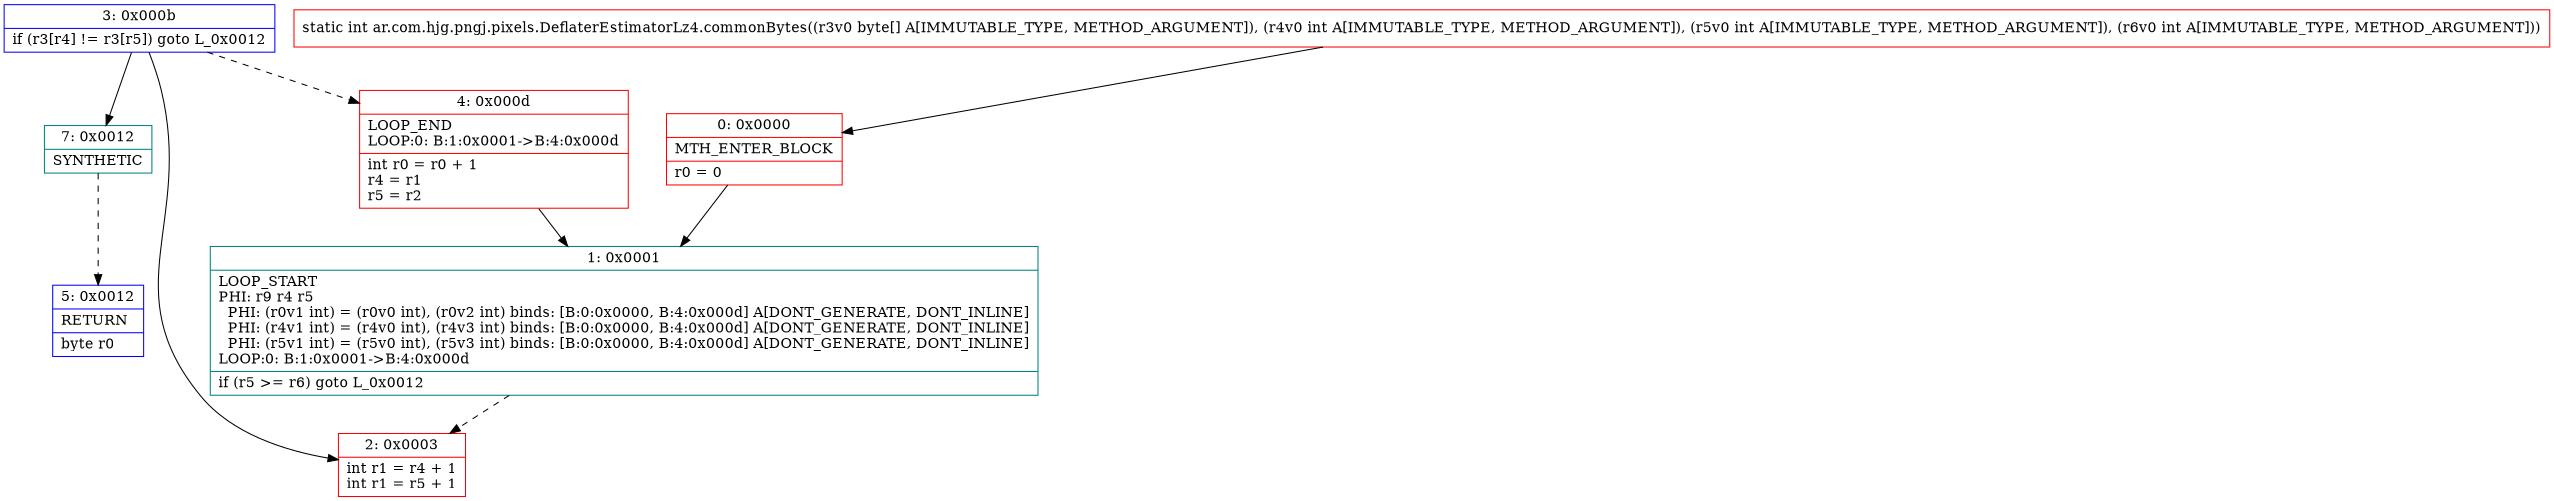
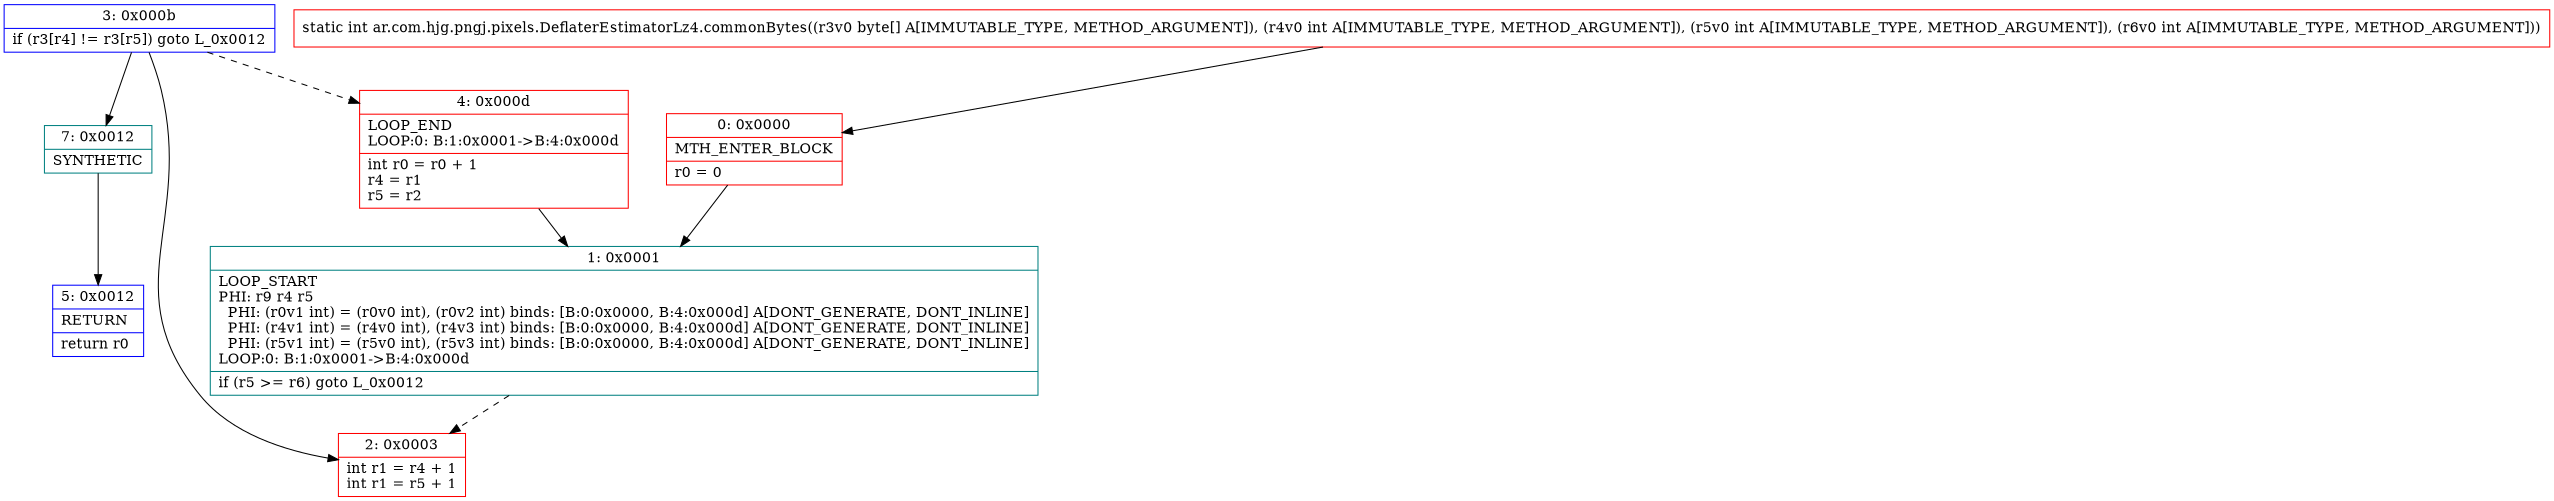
(98, 224) -> (98, 224)
(88, 344) -> (96, 344)
